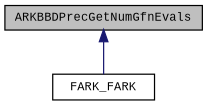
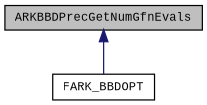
(104, 87) -> (104, 87)
